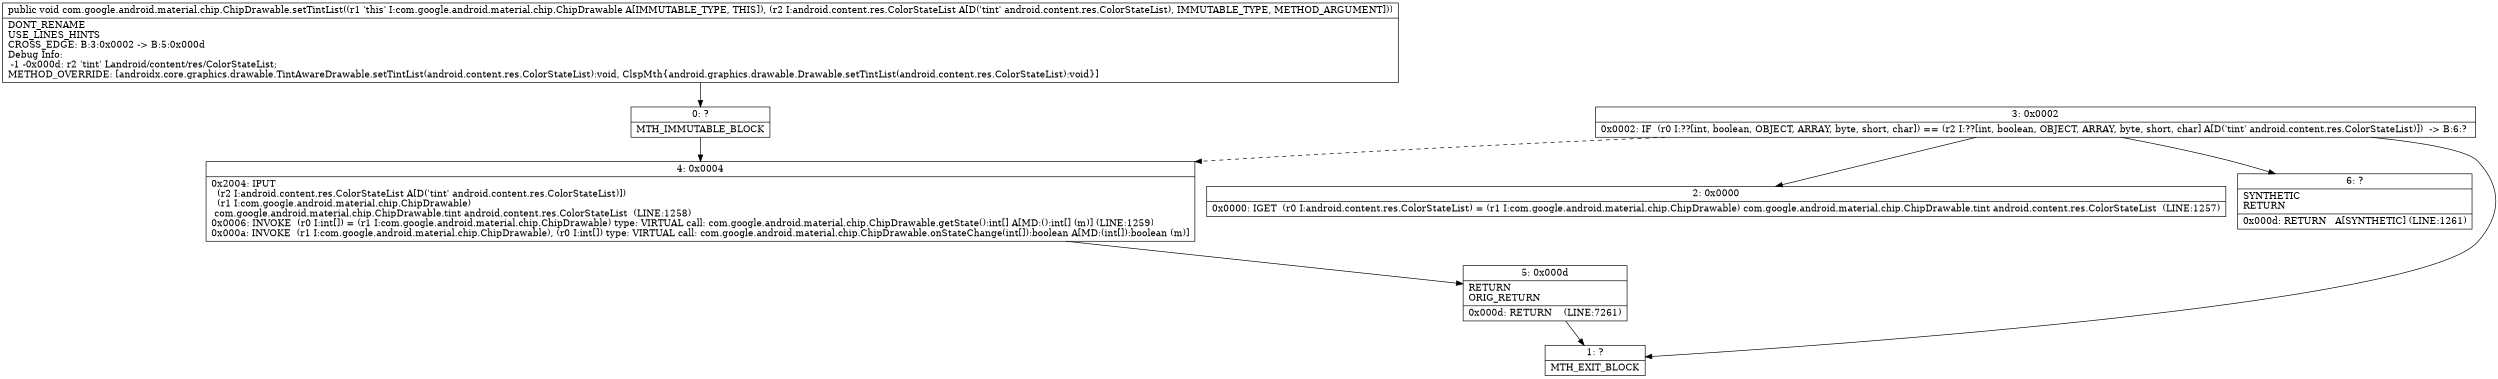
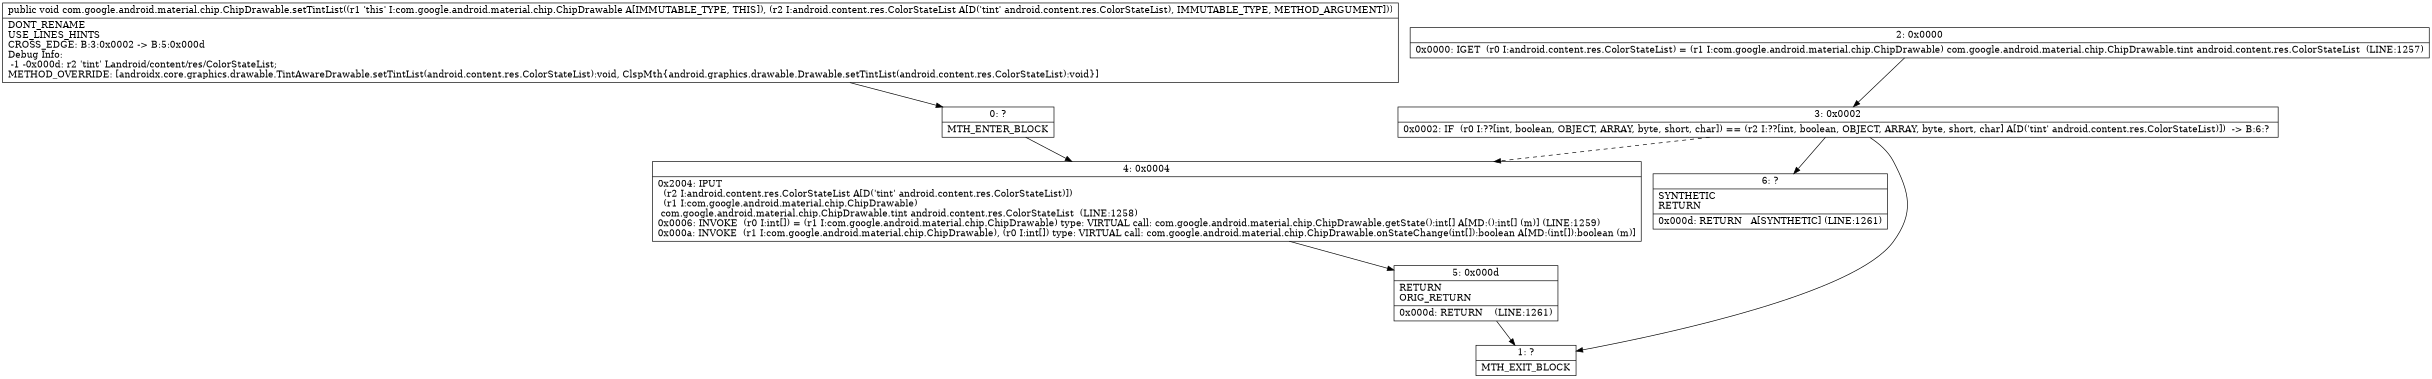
(700, 129) -> (998, 129)
(1879, 161) -> (1881, 80)
(1545, 313) -> (1476, 313)
